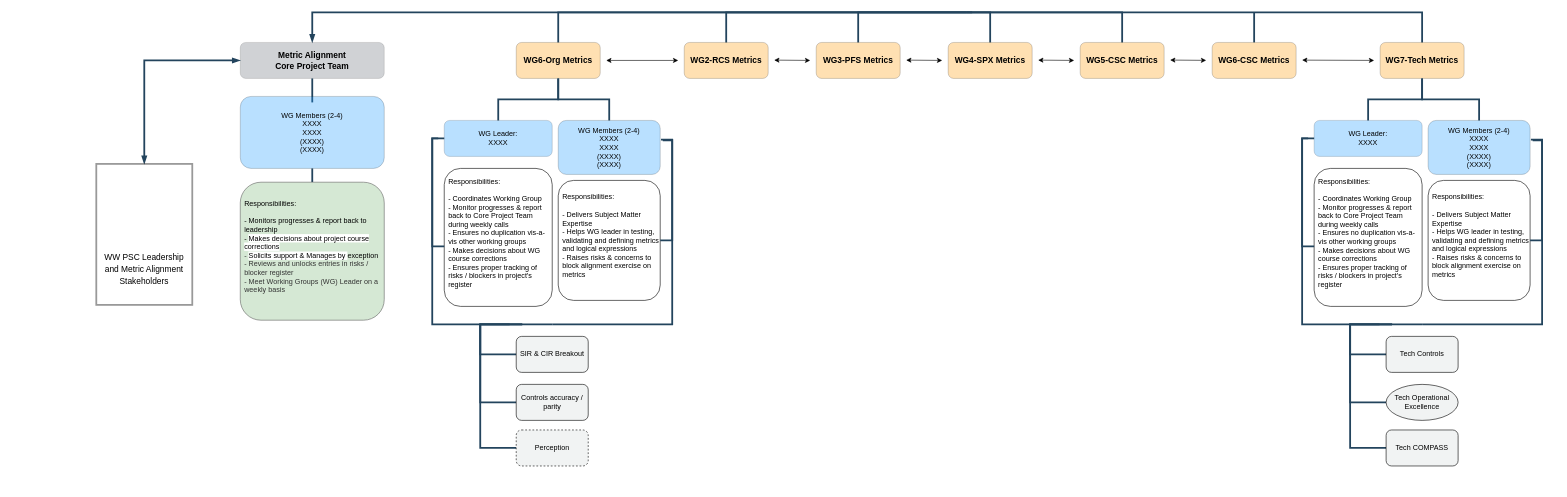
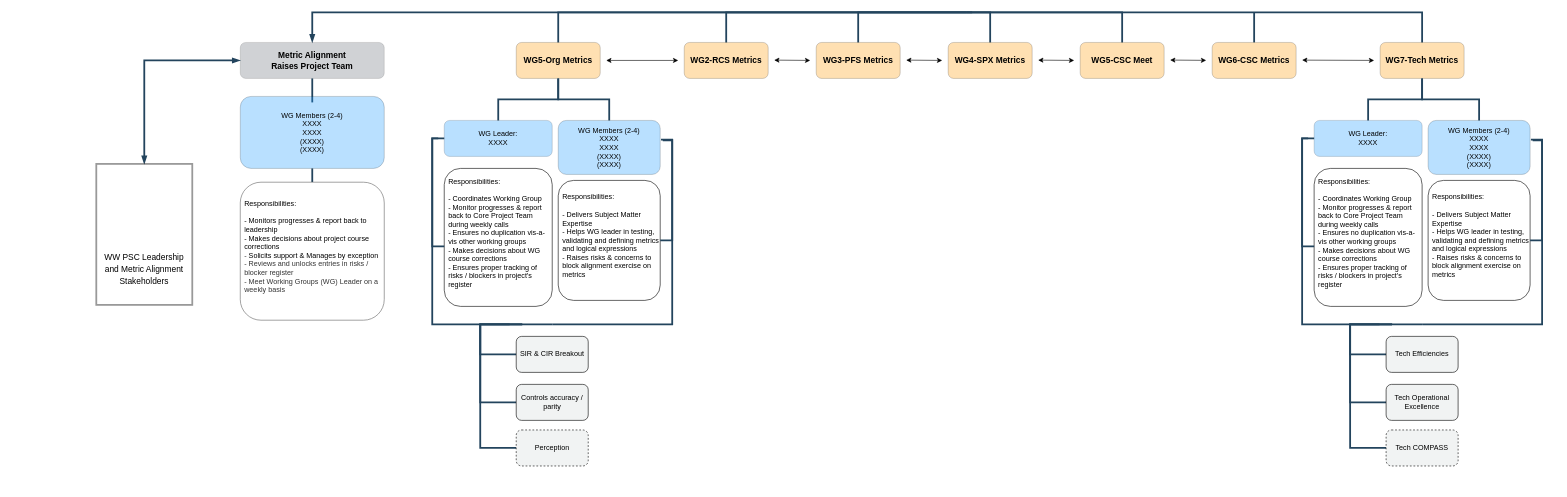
(312, 60) -> (312, 60)
(558, 60) -> (558, 60)
(1122, 60) -> (1122, 60)
(312, 251) -> (312, 251)
(1422, 354) -> (1422, 354)
(1422, 402) -> (1422, 402)
(1422, 448) -> (1422, 448)
